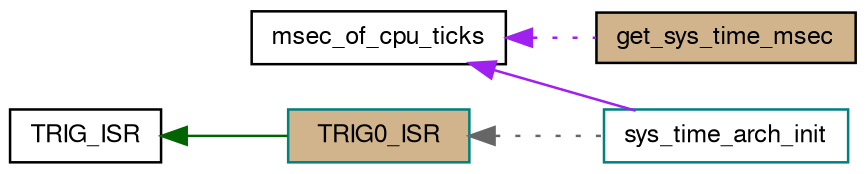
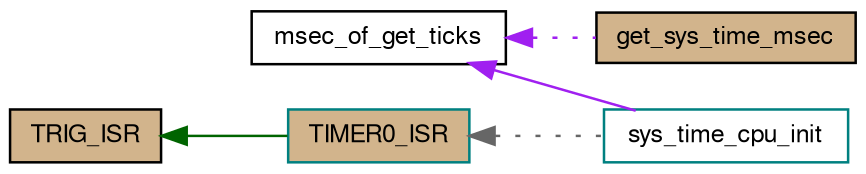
(379, 38) -> (379, 38)
(86, 136) -> (86, 136)
(379, 136) -> (379, 136)
(726, 136) -> (726, 136)
